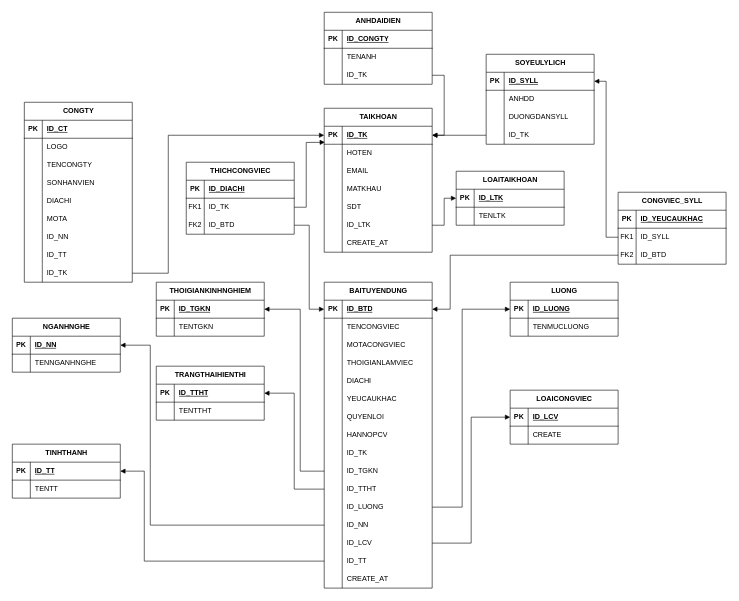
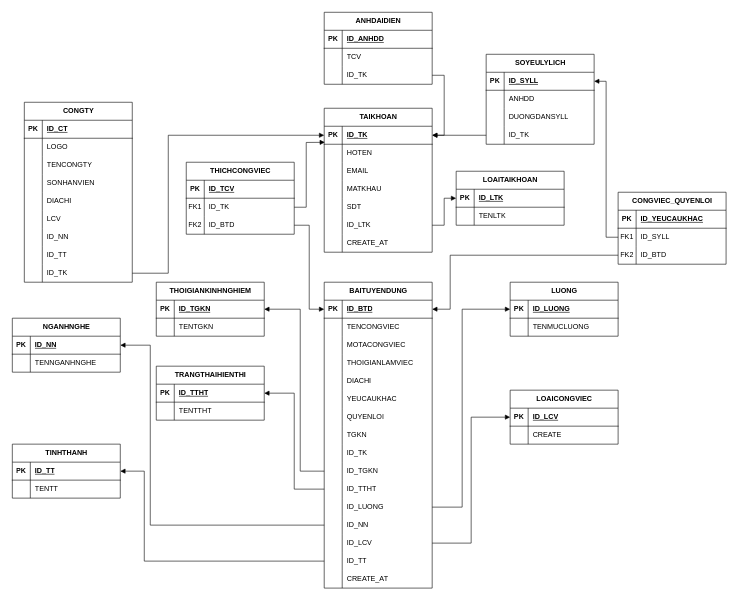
(365, 39) -> (363, 39)
(359, 57) -> (353, 57)
(227, 189) -> (221, 189)
(673, 201) -> (673, 201)
(55, 219) -> (53, 219)
(363, 435) -> (355, 435)
